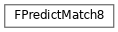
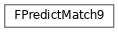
(59, 16) -> (59, 16)
